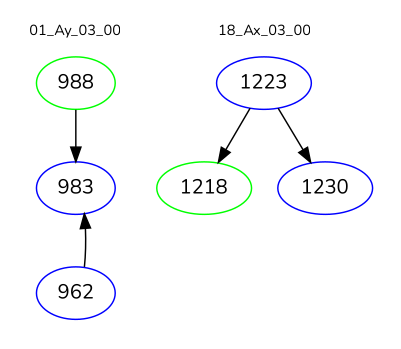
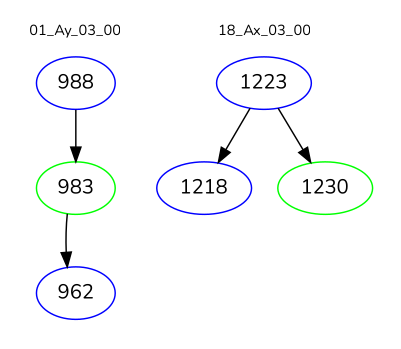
(76, 83) -> (76, 83)
(76, 188) -> (76, 188)
(204, 188) -> (204, 188)
(325, 188) -> (325, 188)
(86, 248) -> (66, 233)
